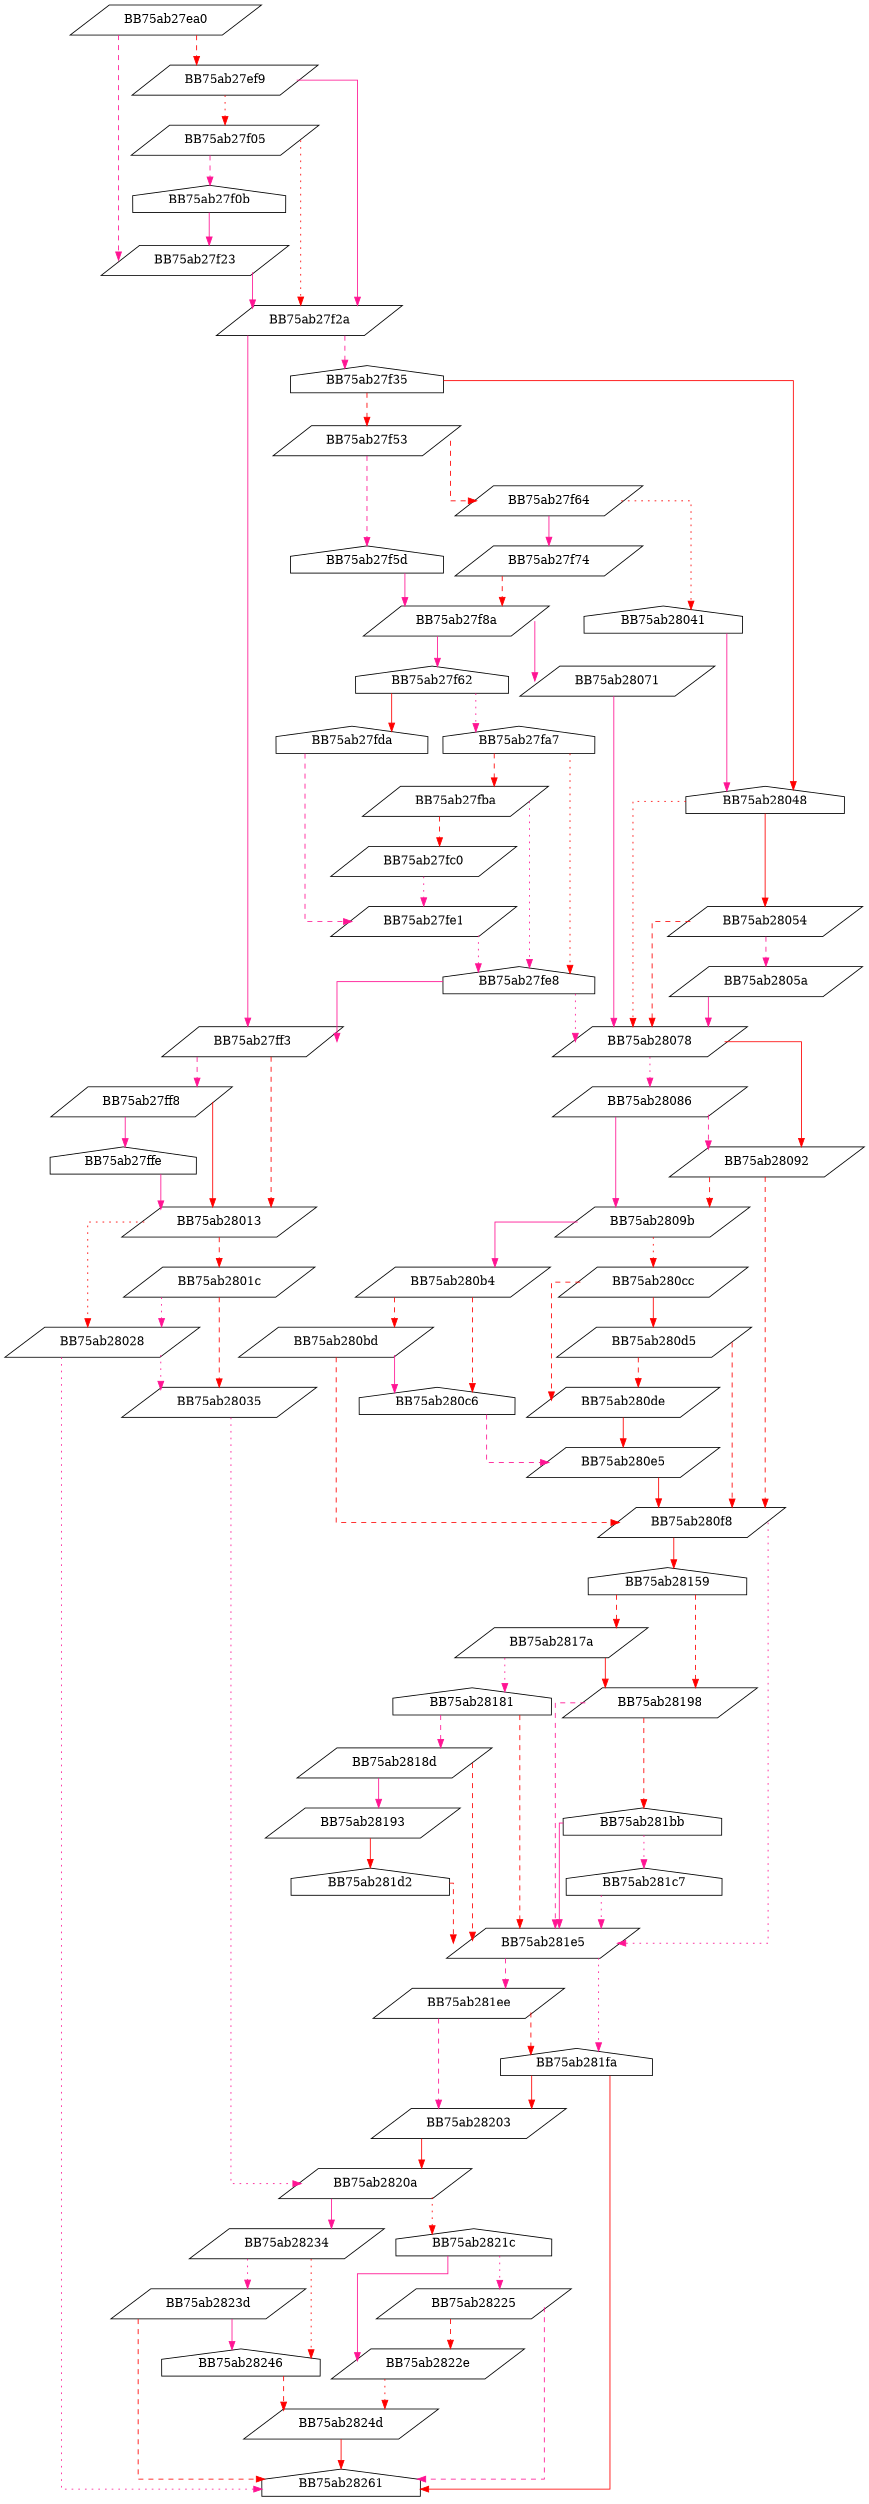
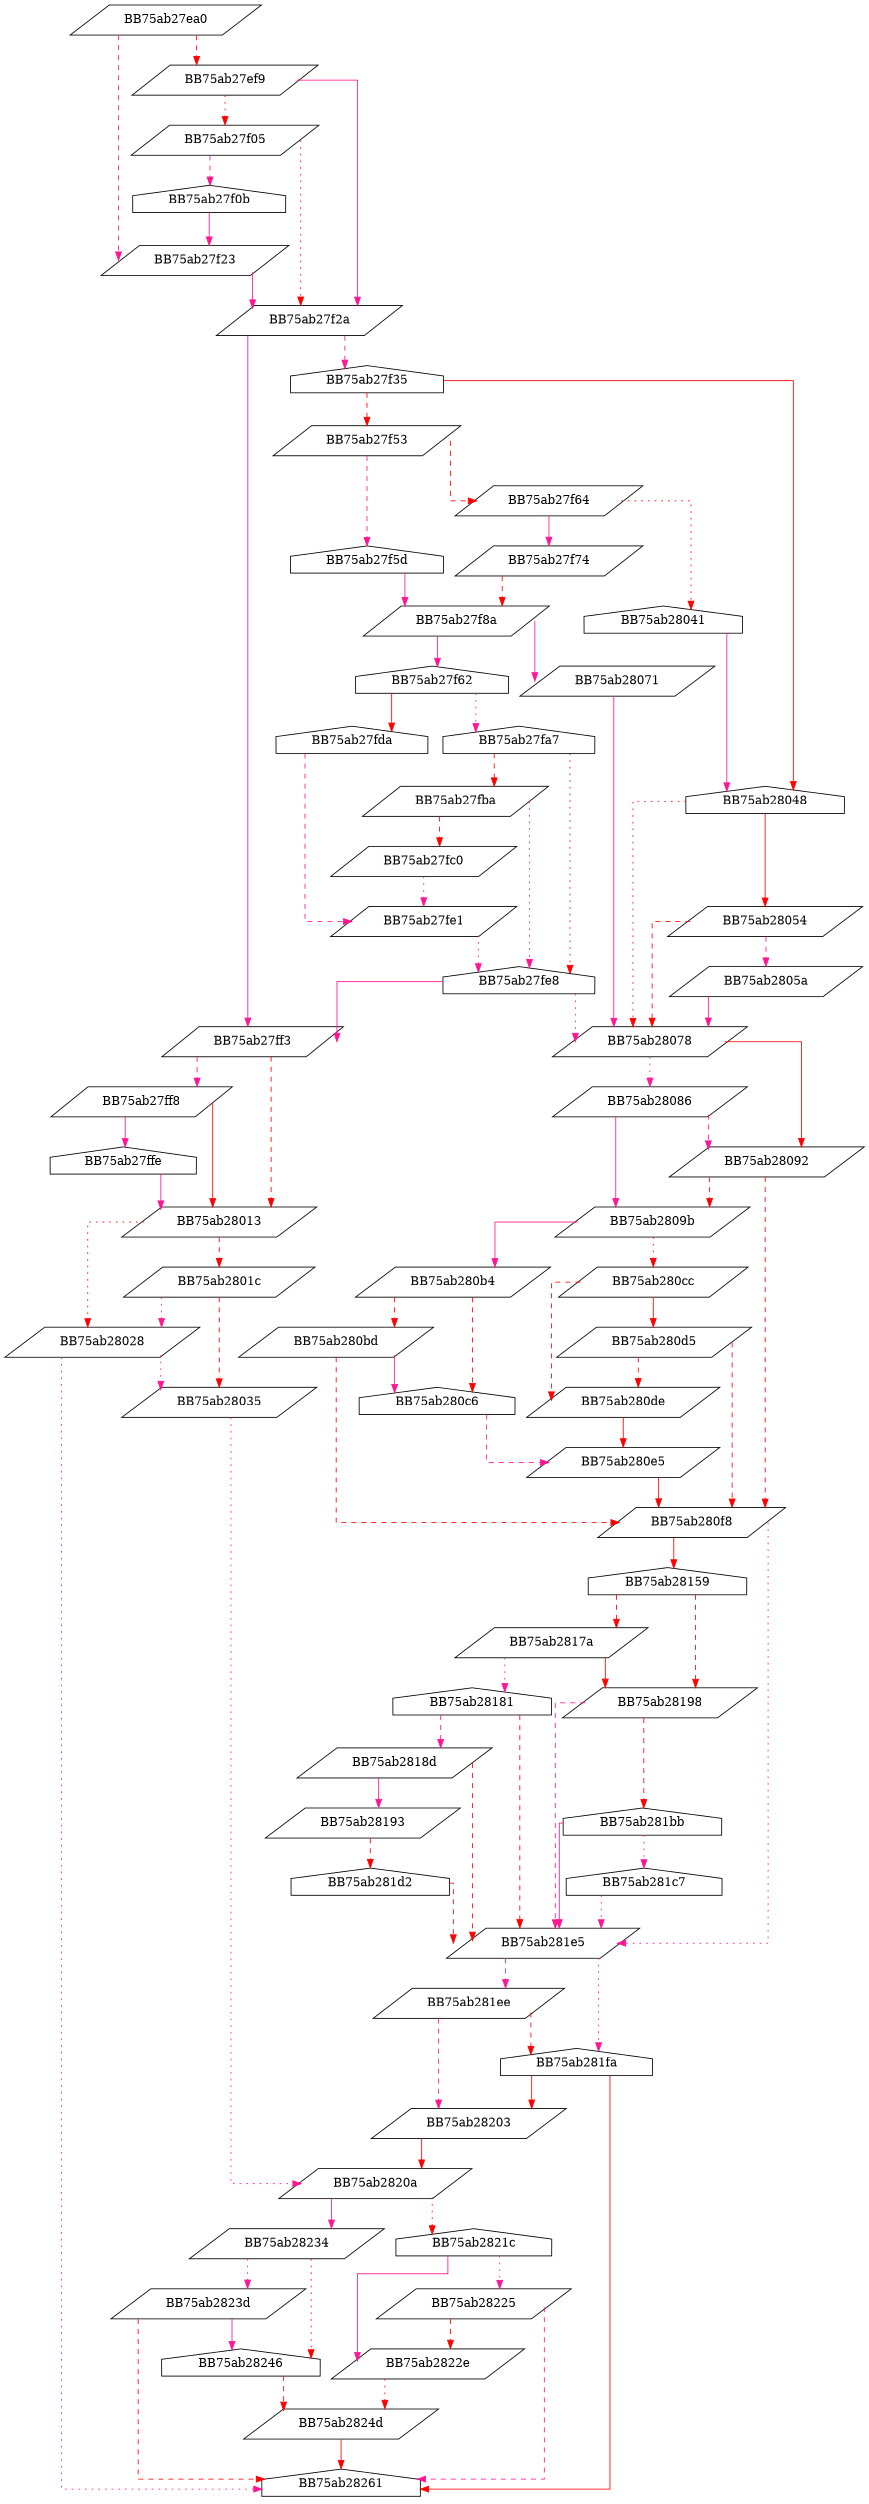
(370, 1849) -> (370, 1849)
